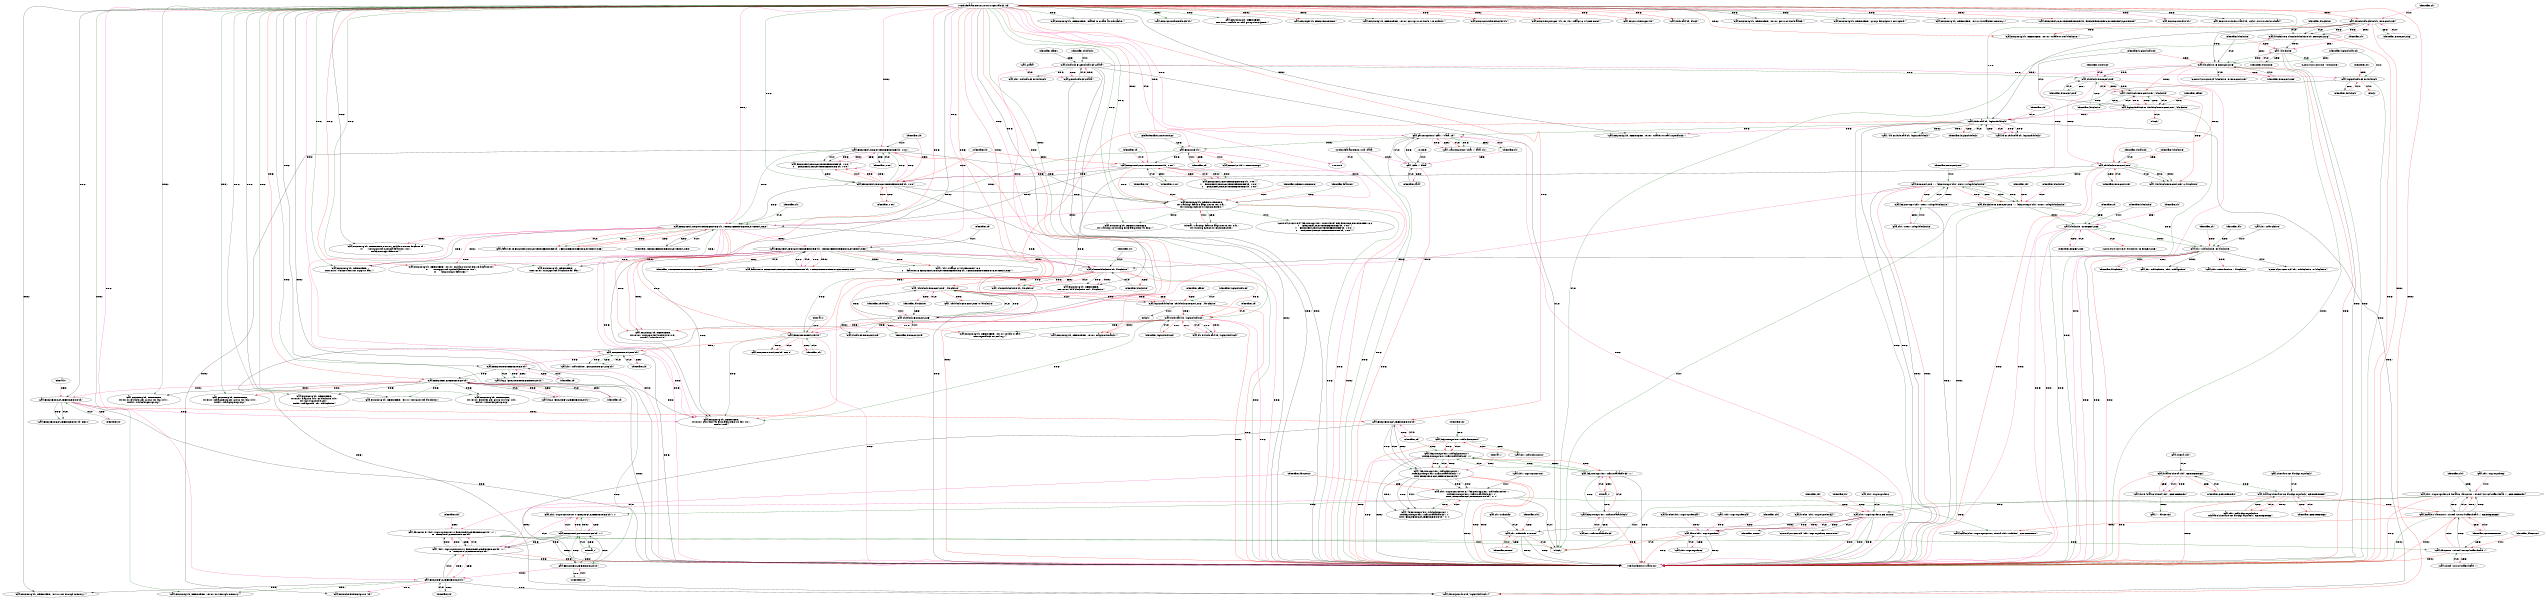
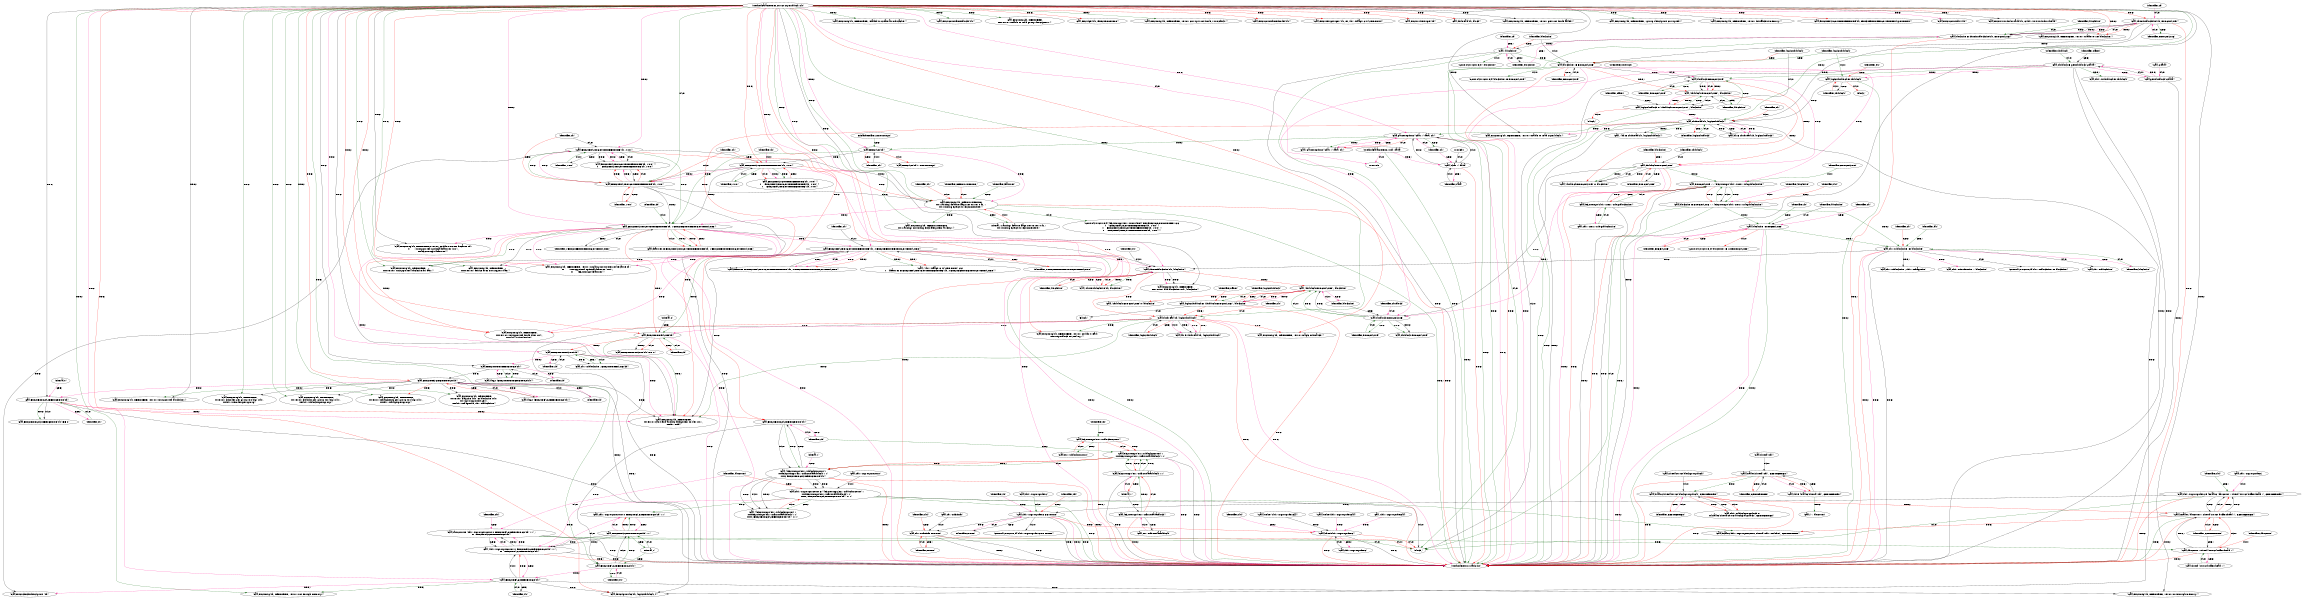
(769, 93) -> (683, 93)
(2240, 238) -> (2036, 257)
(2130, 249) -> (1719, 249)
(2162, 483) -> (1801, 480)
